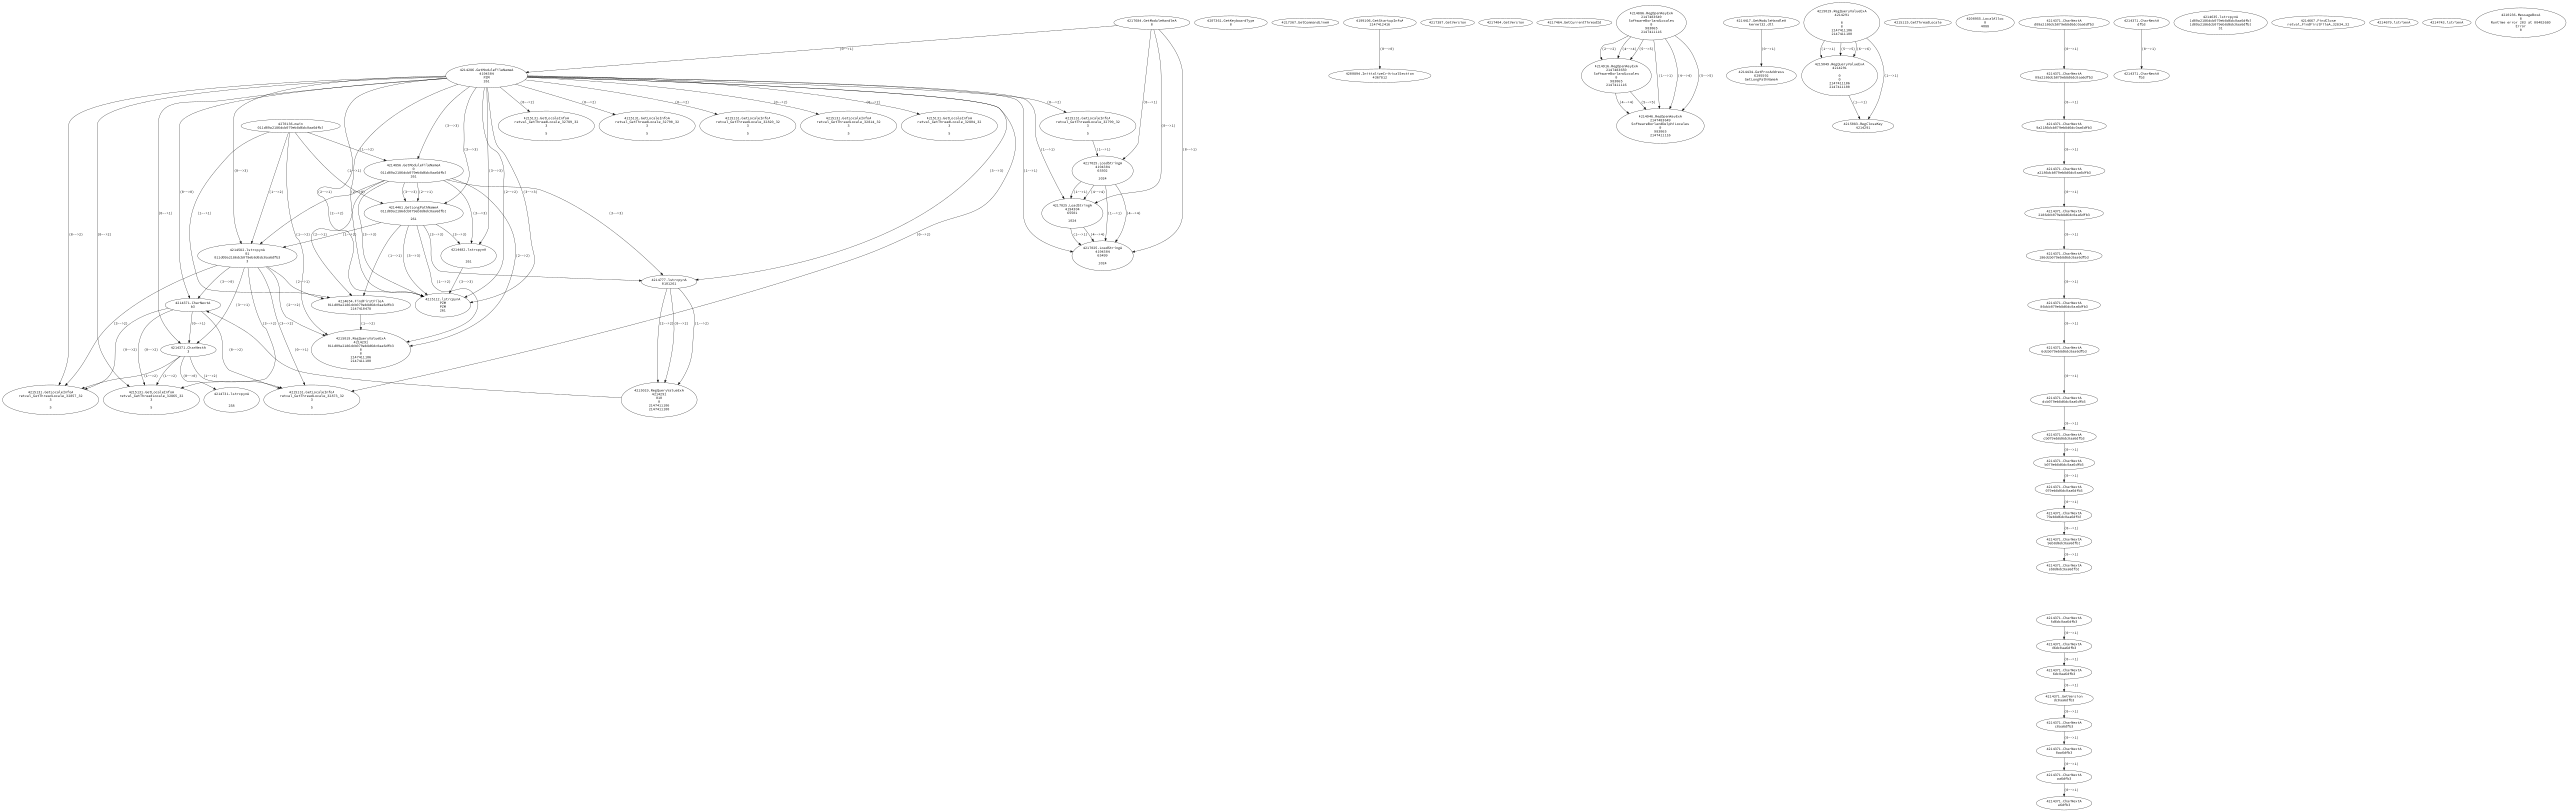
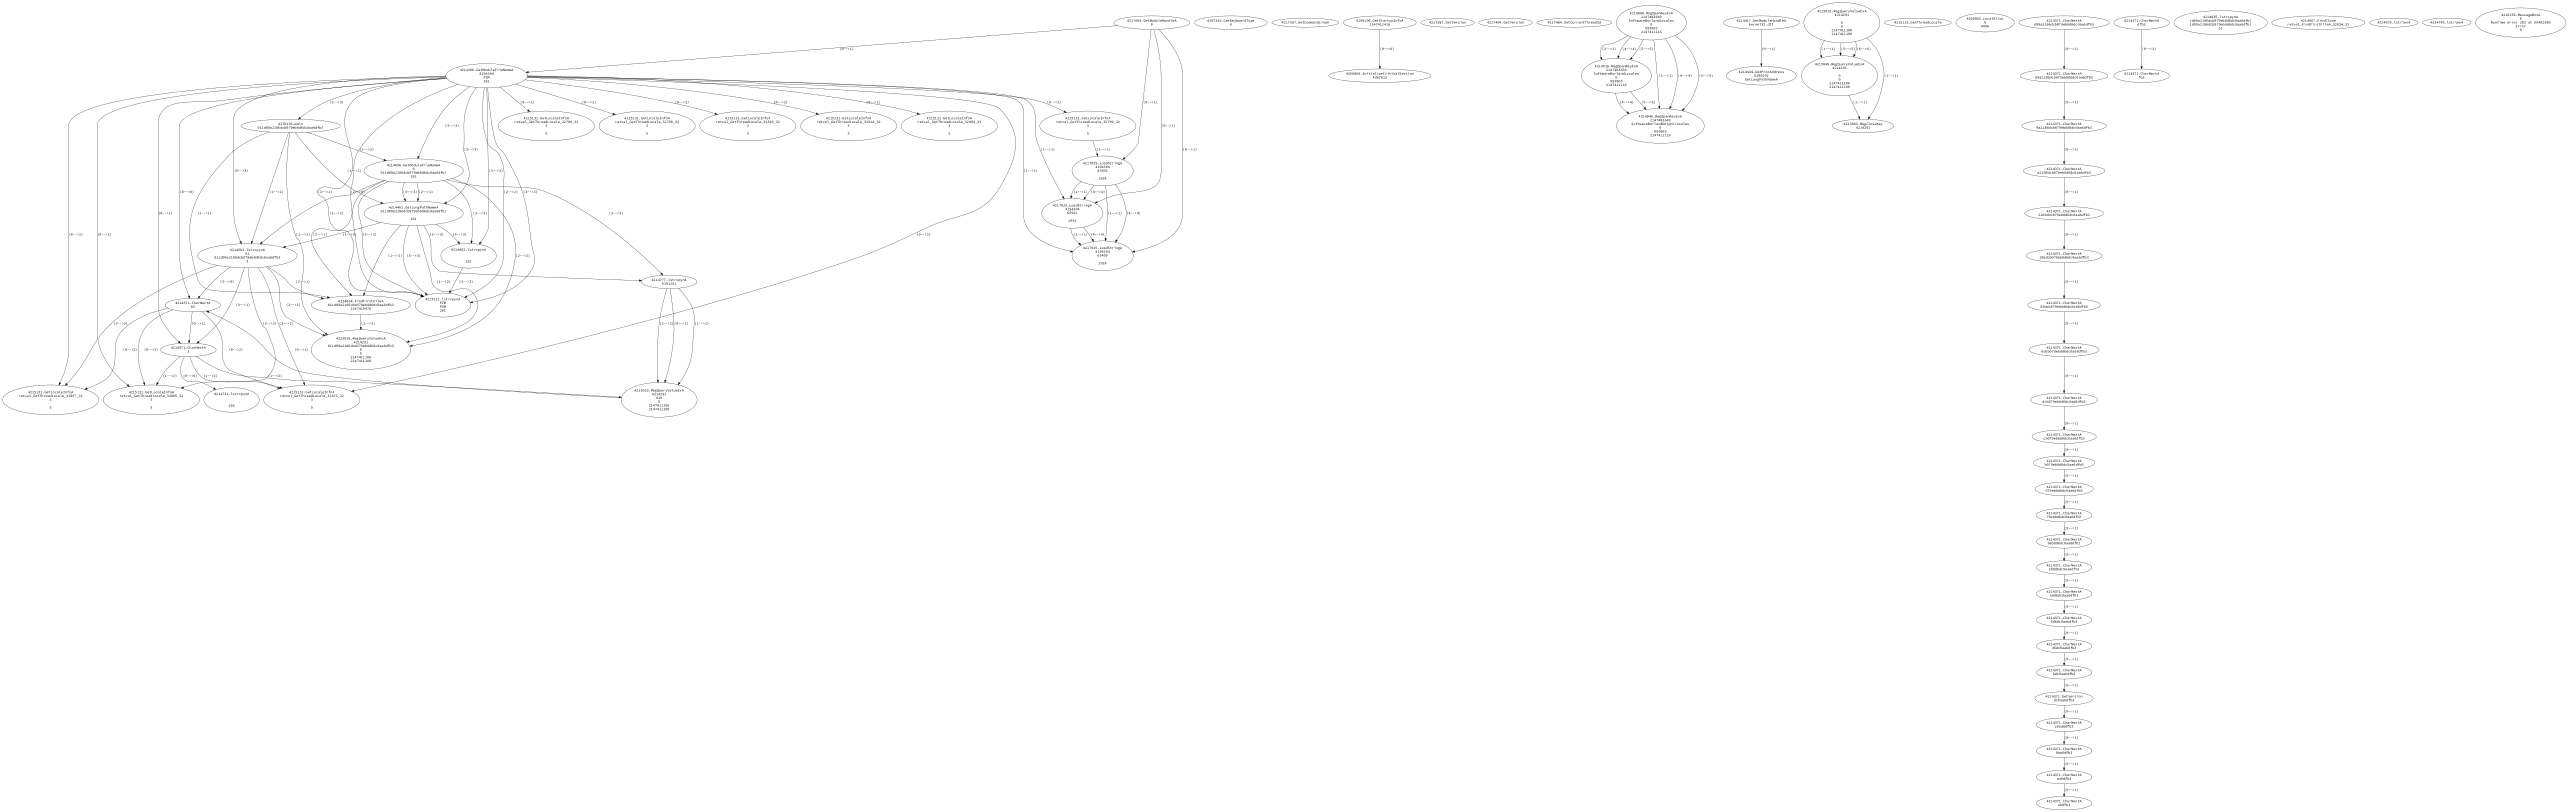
(1007, 123) -> (370, 88)
(134, 377) -> (373, 383)
none -> (2064, 594)
